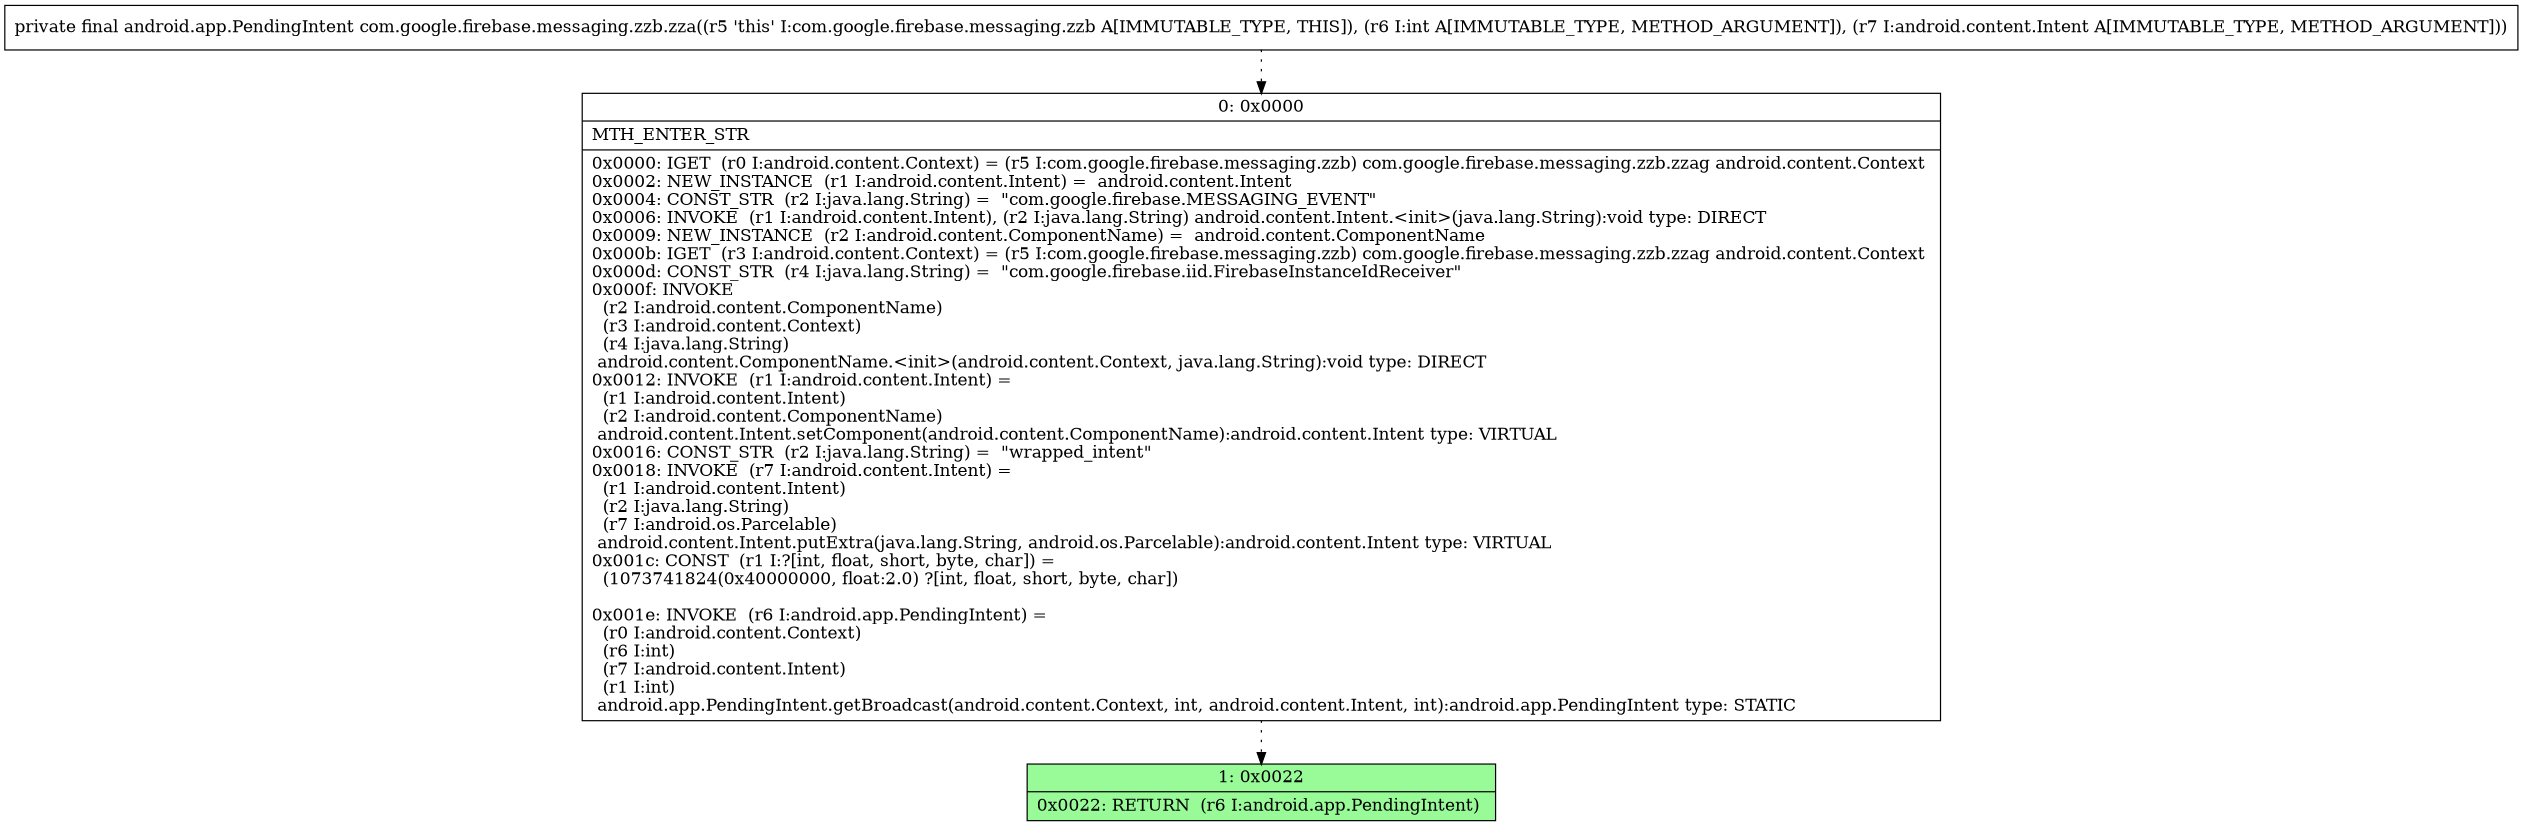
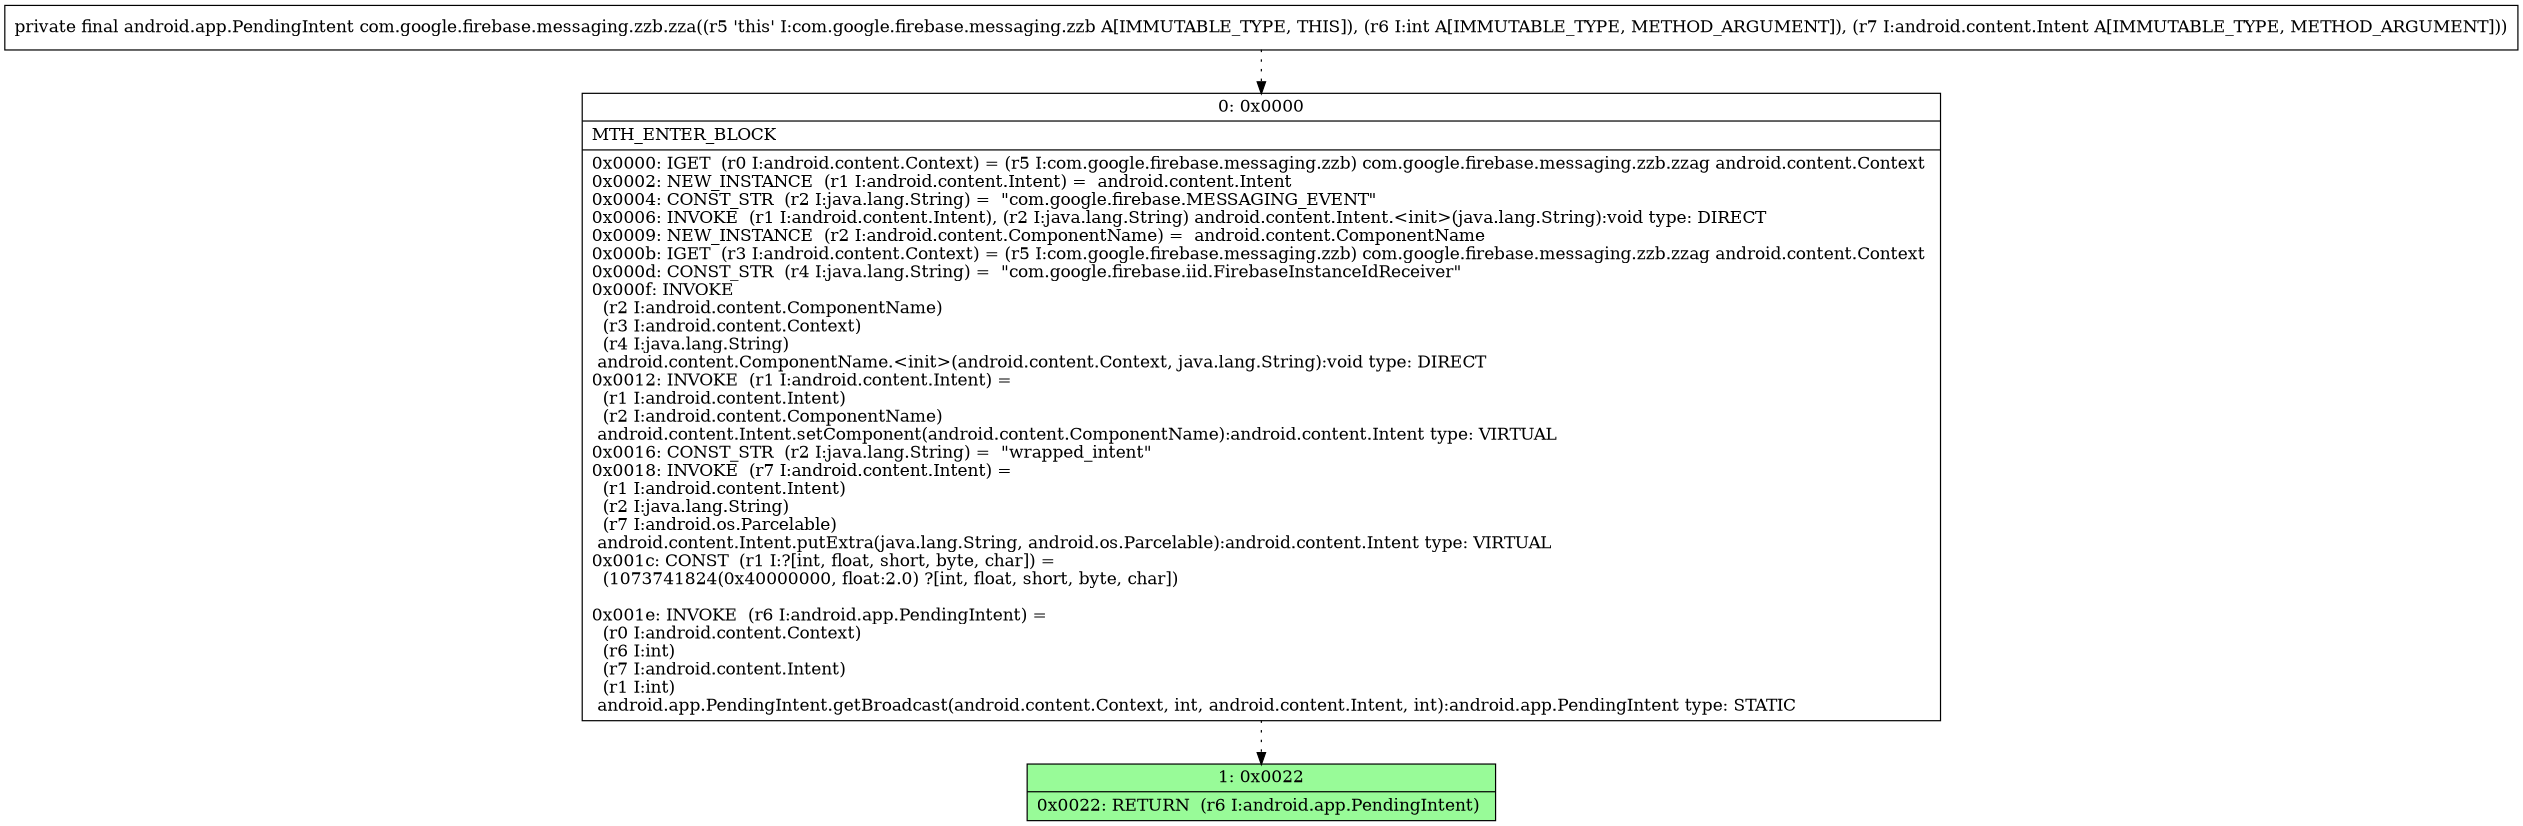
(671, 135) -> (685, 135)
